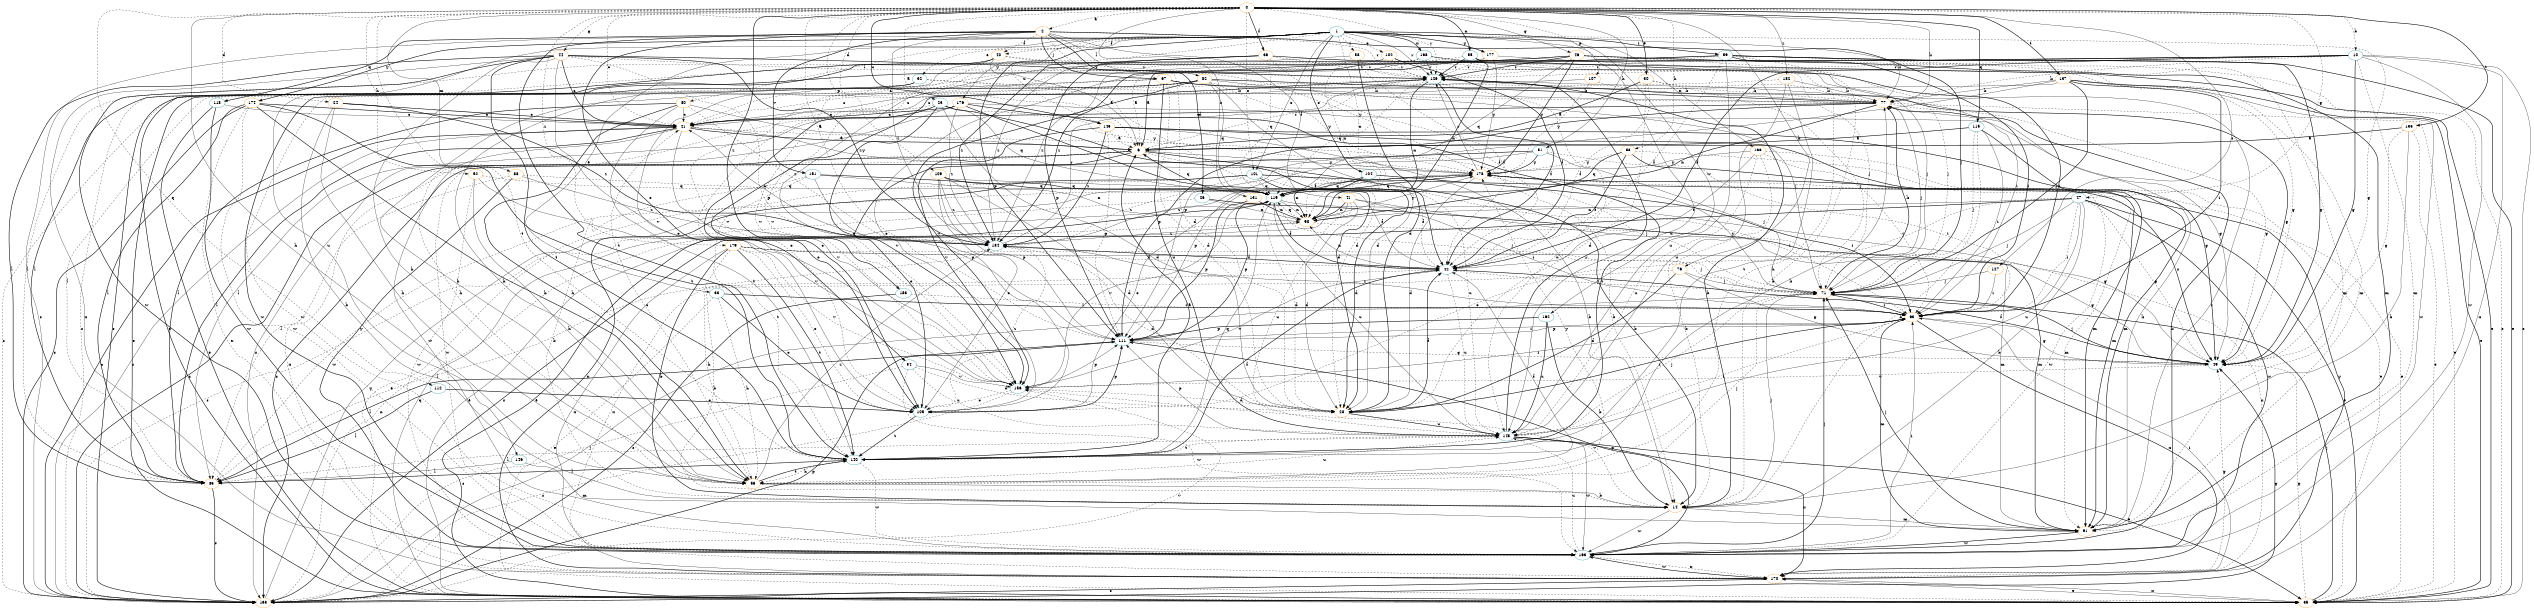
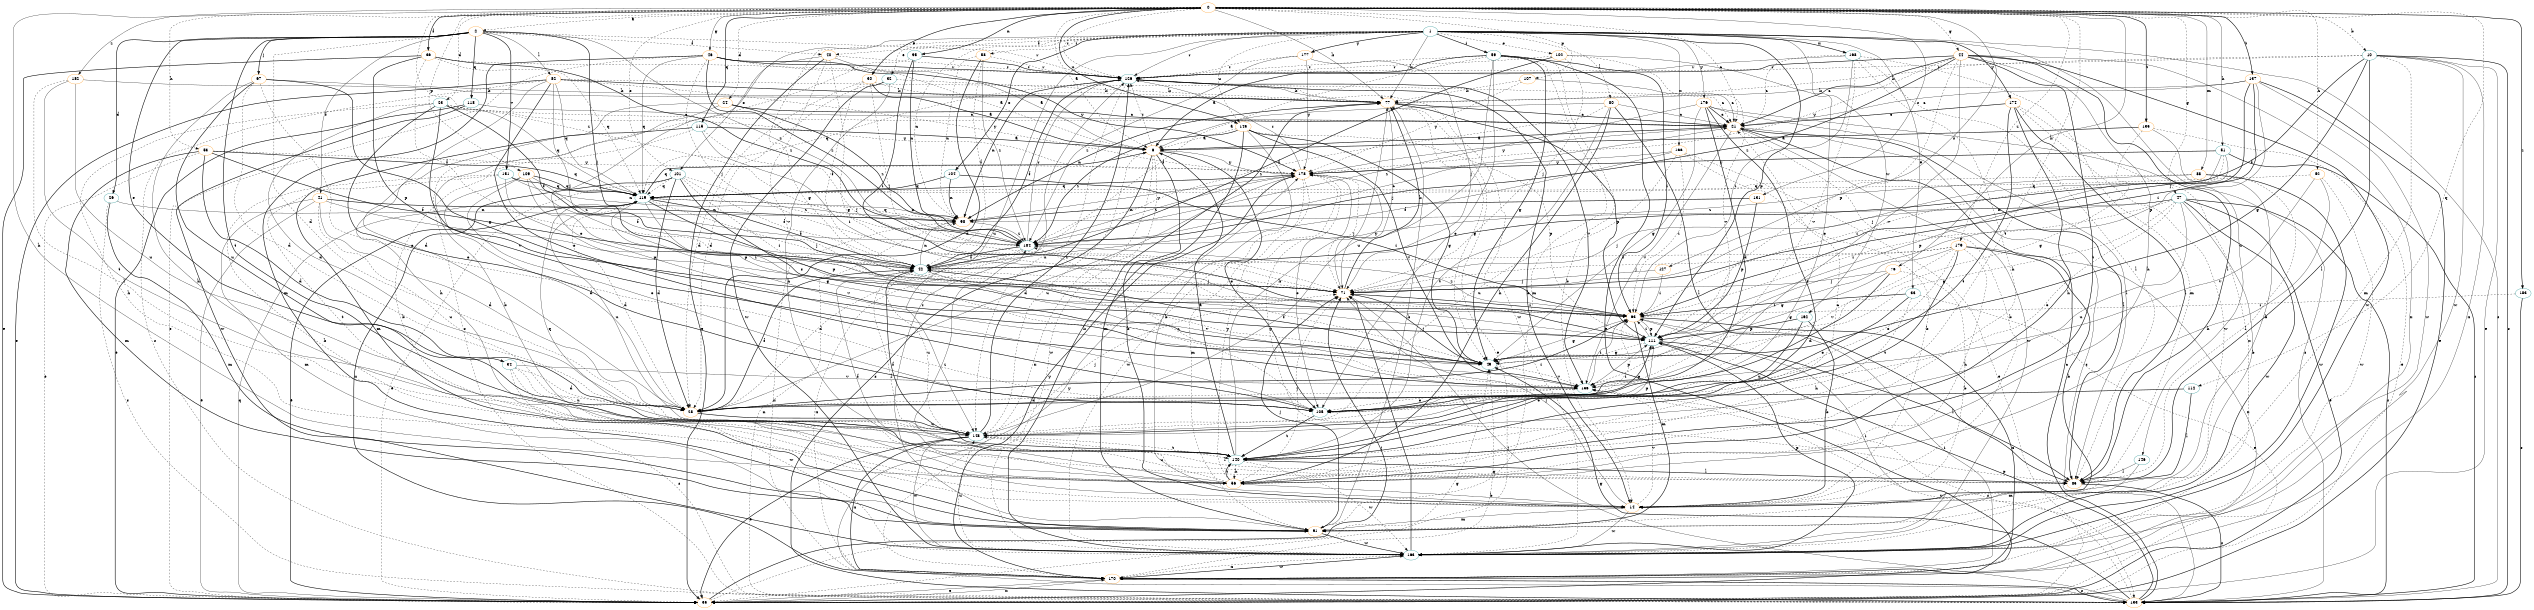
none -> (407, 326)
(24, 417) -> none
